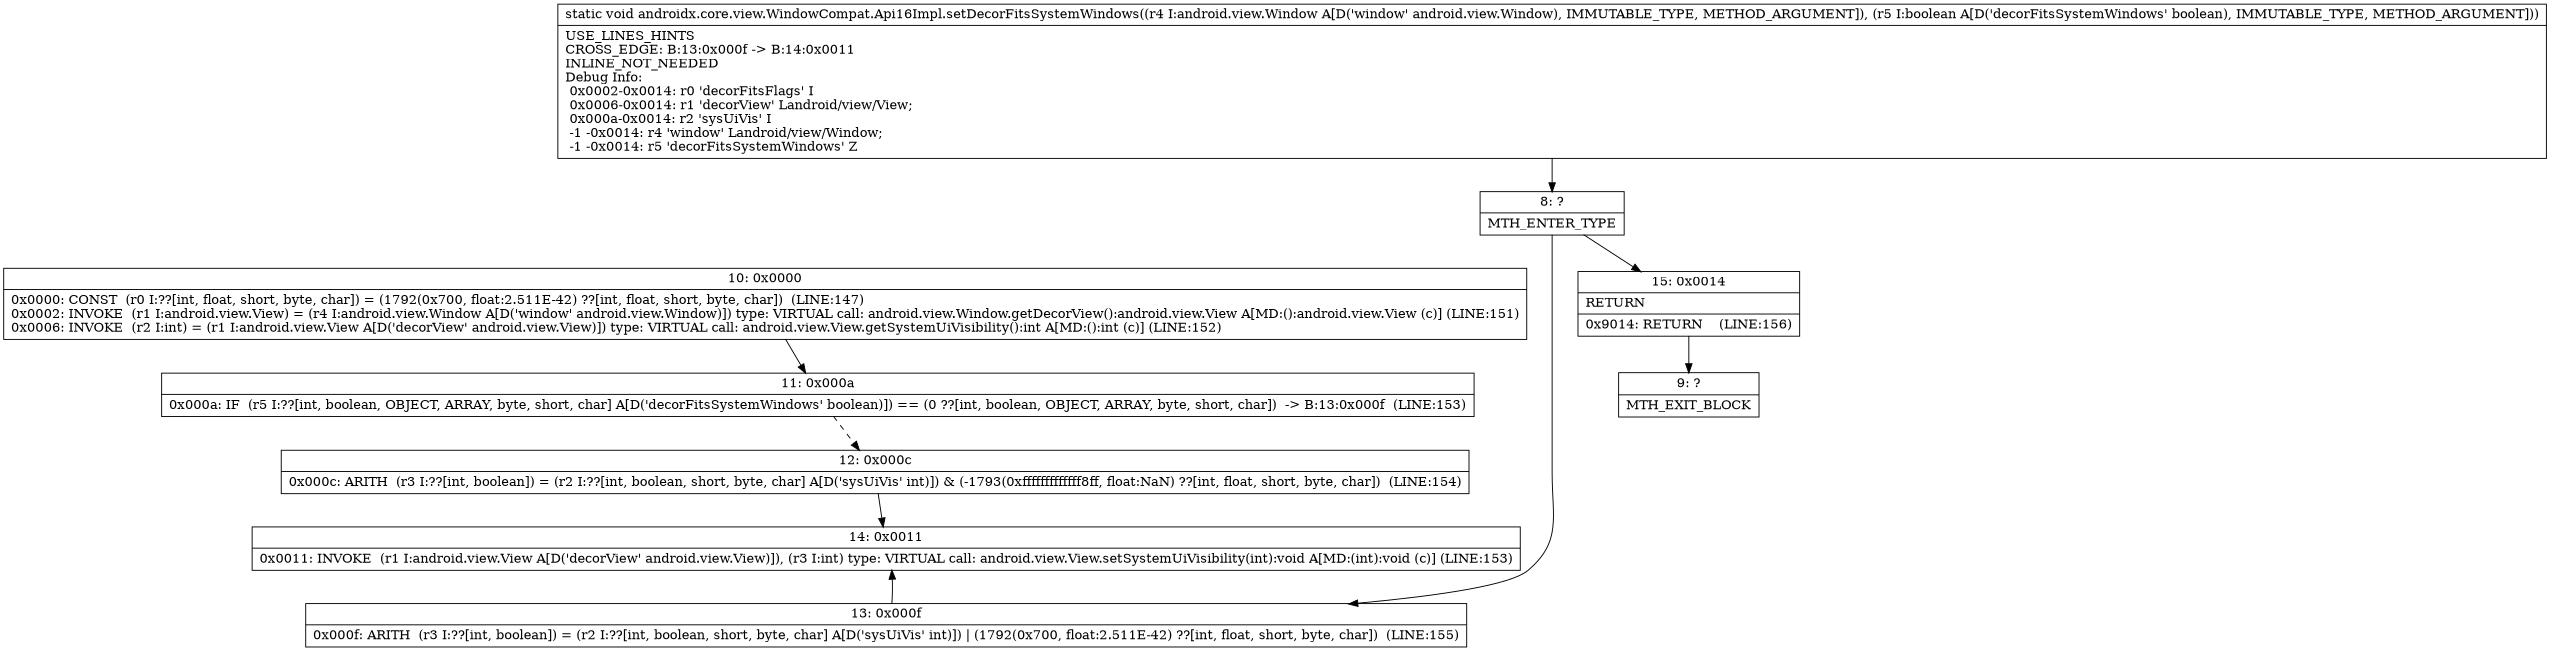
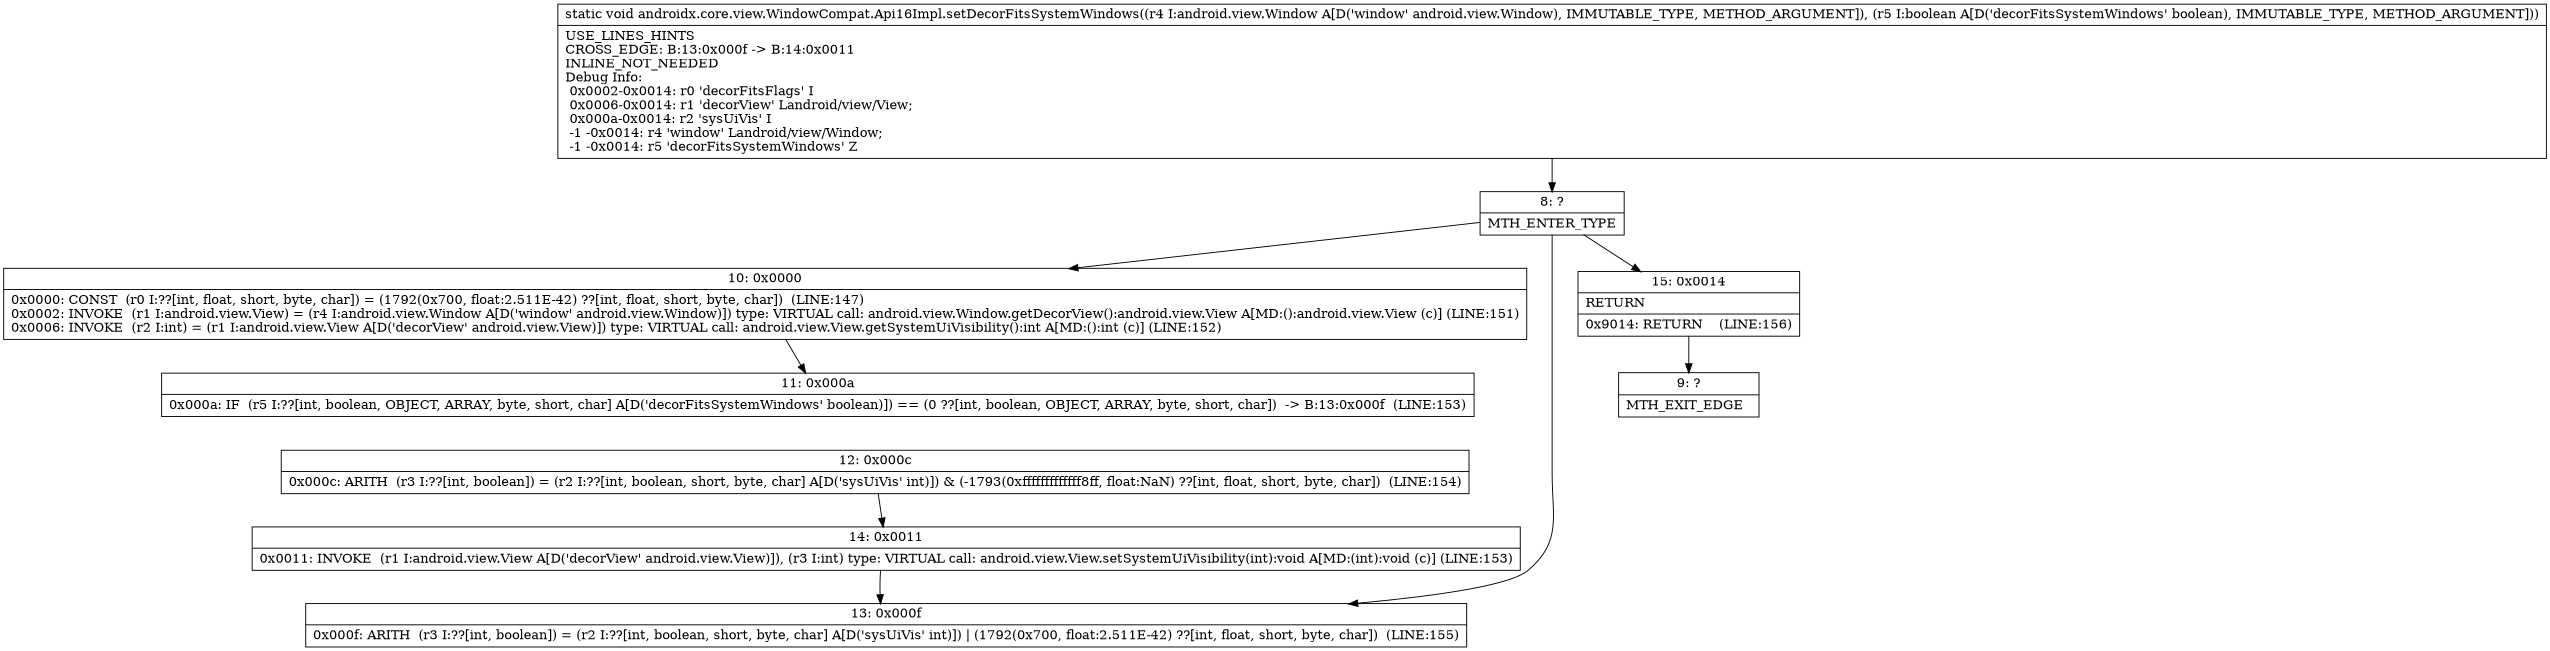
none -> (1279, 245)
(1689, 405) -> (1685, 405)
(844, 430) -> none
(892, 592) -> (880, 582)
